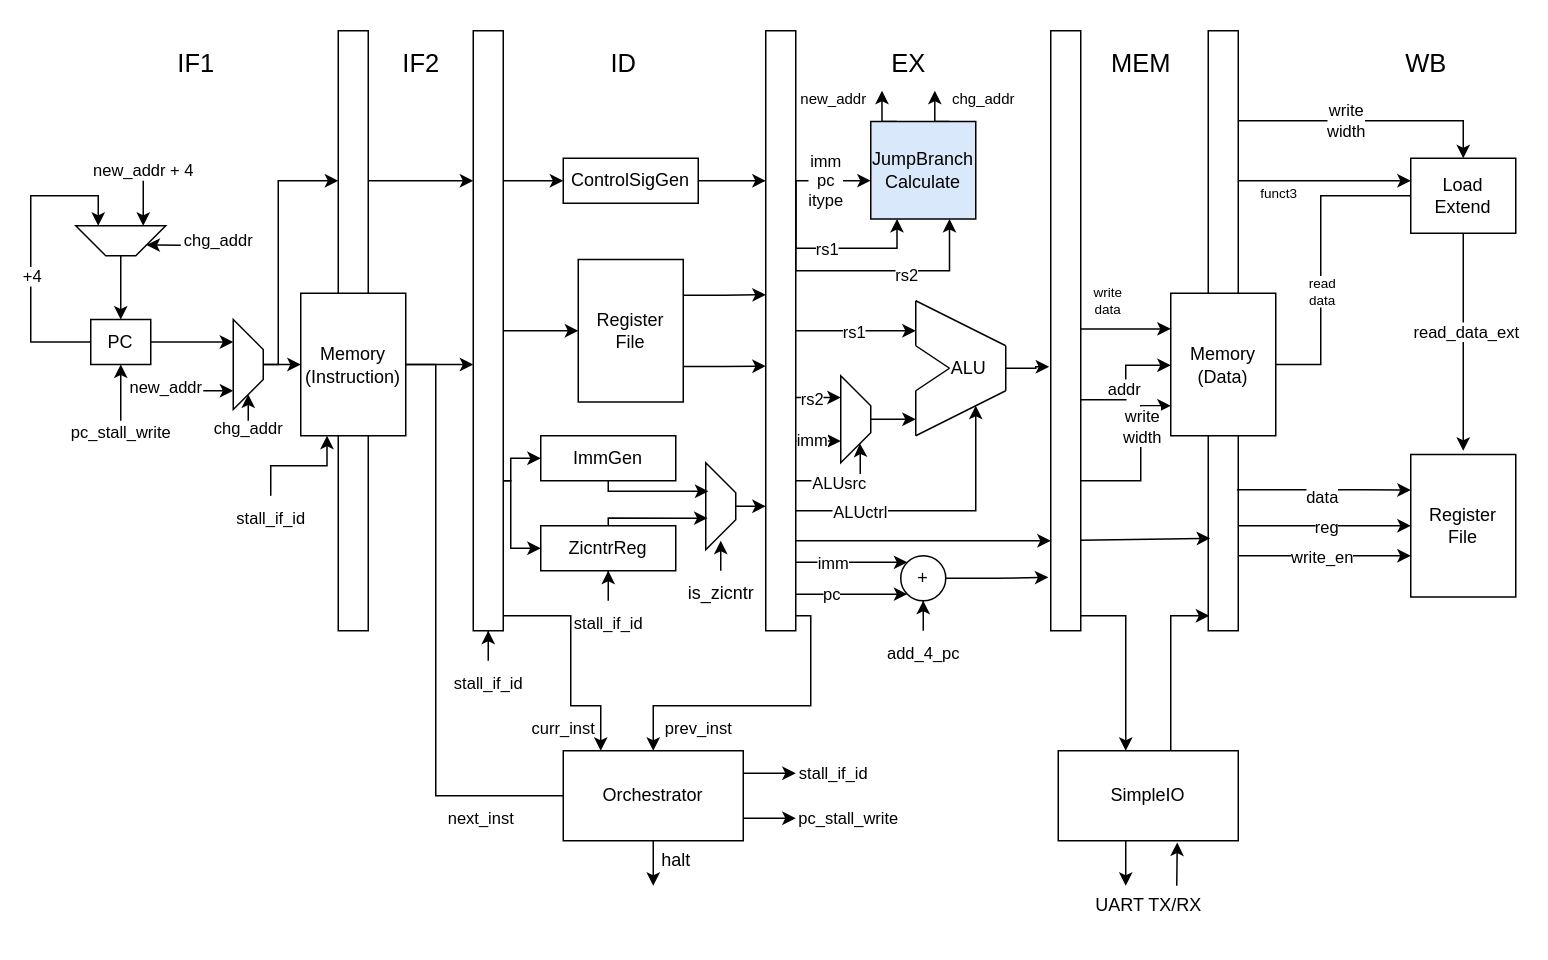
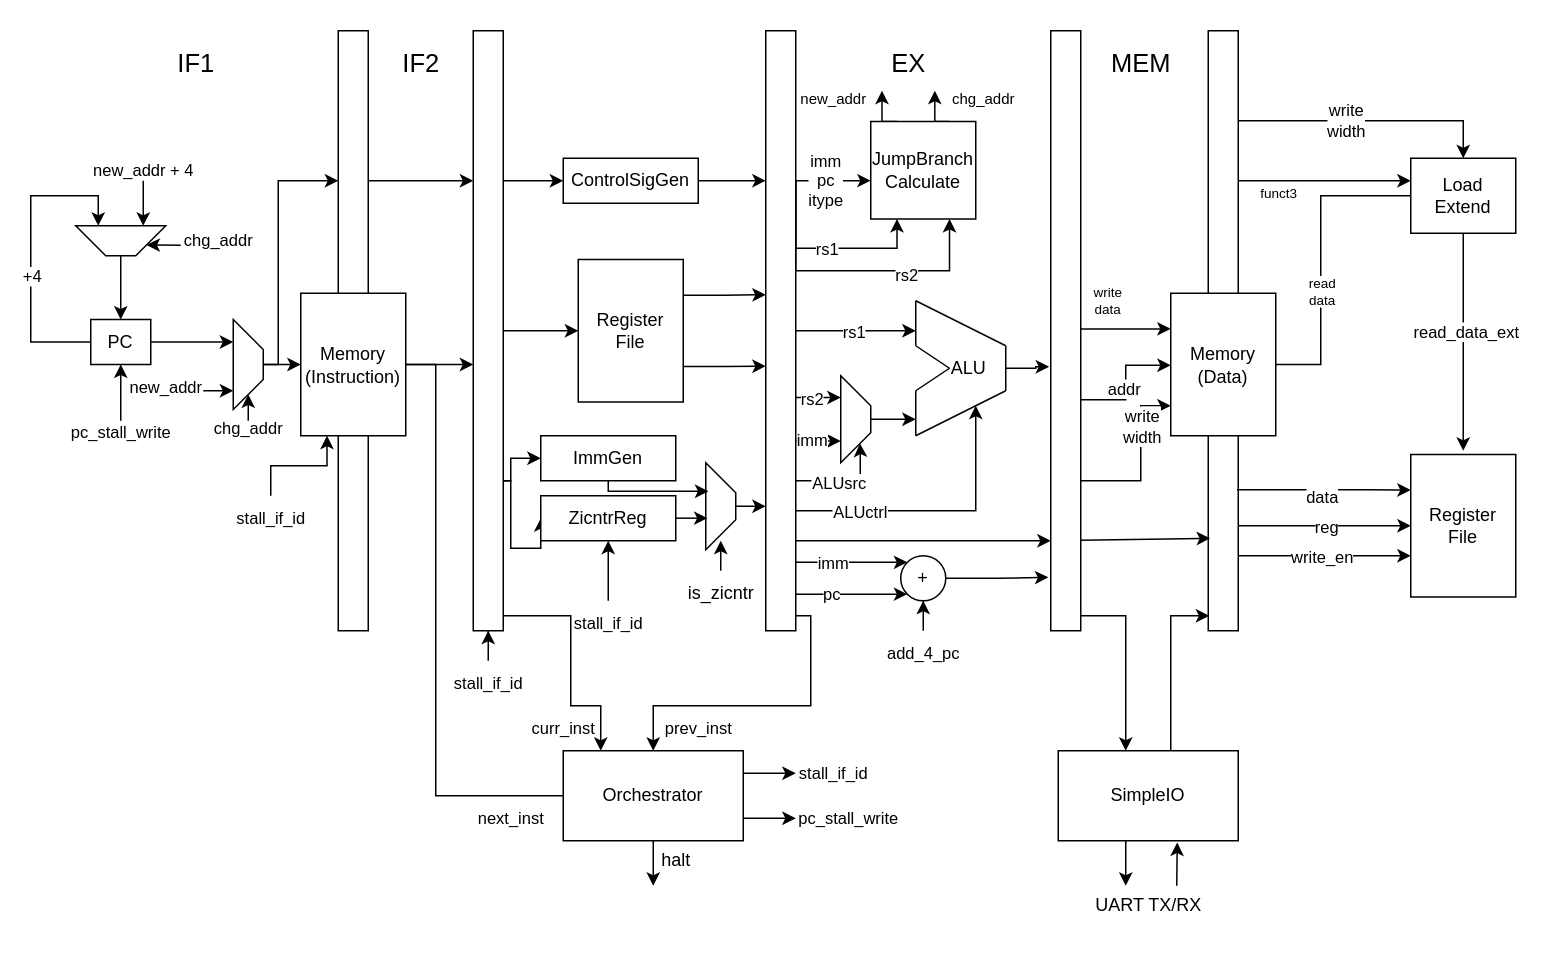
(623, 65) -> none
(1426, 65) -> none
(923, 170) -> (923, 170)
(608, 548) -> (608, 518)
(481, 818) -> (511, 818)
